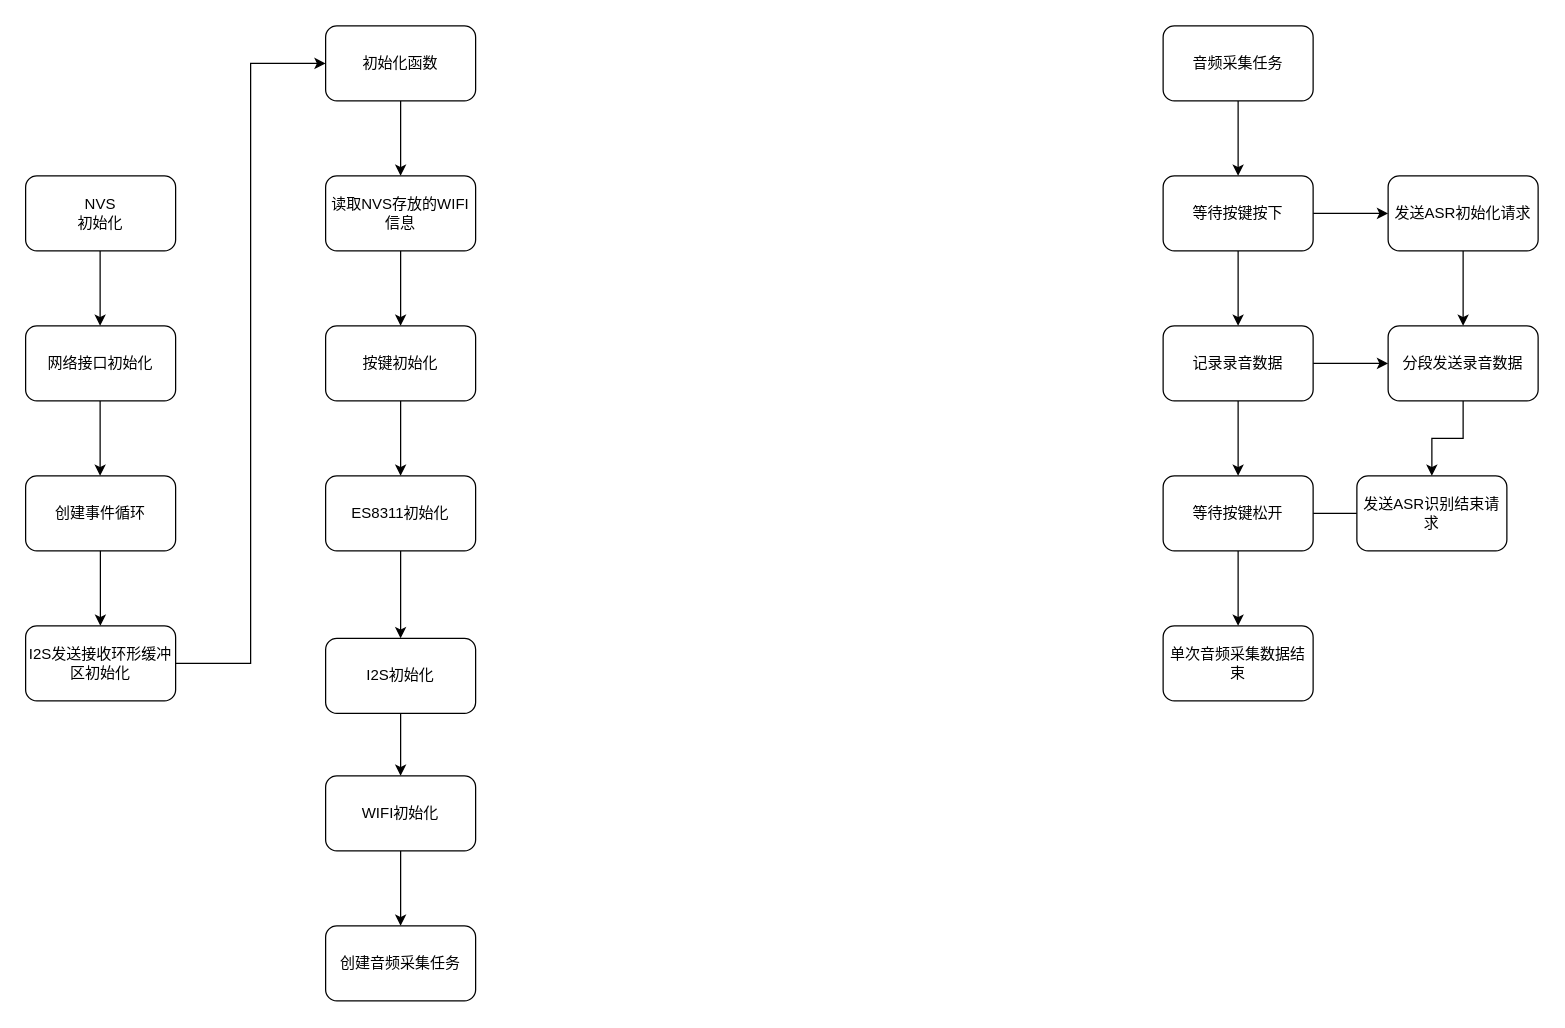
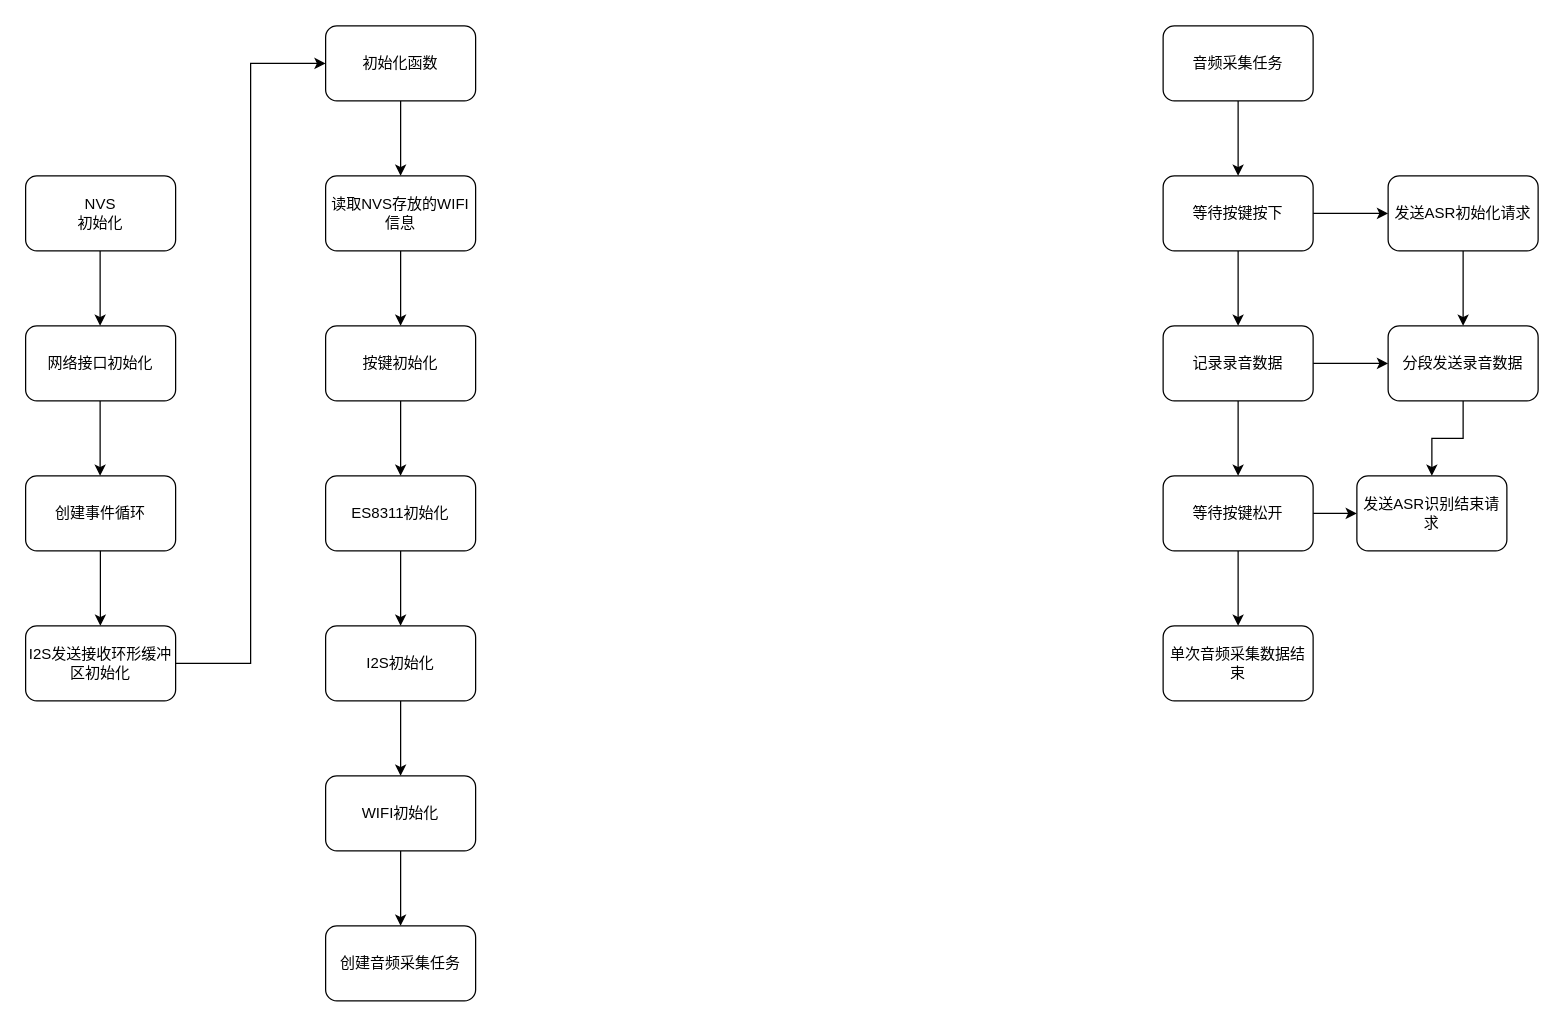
(1350, 513) -> (1347, 513)
(401, 676) -> (401, 663)
